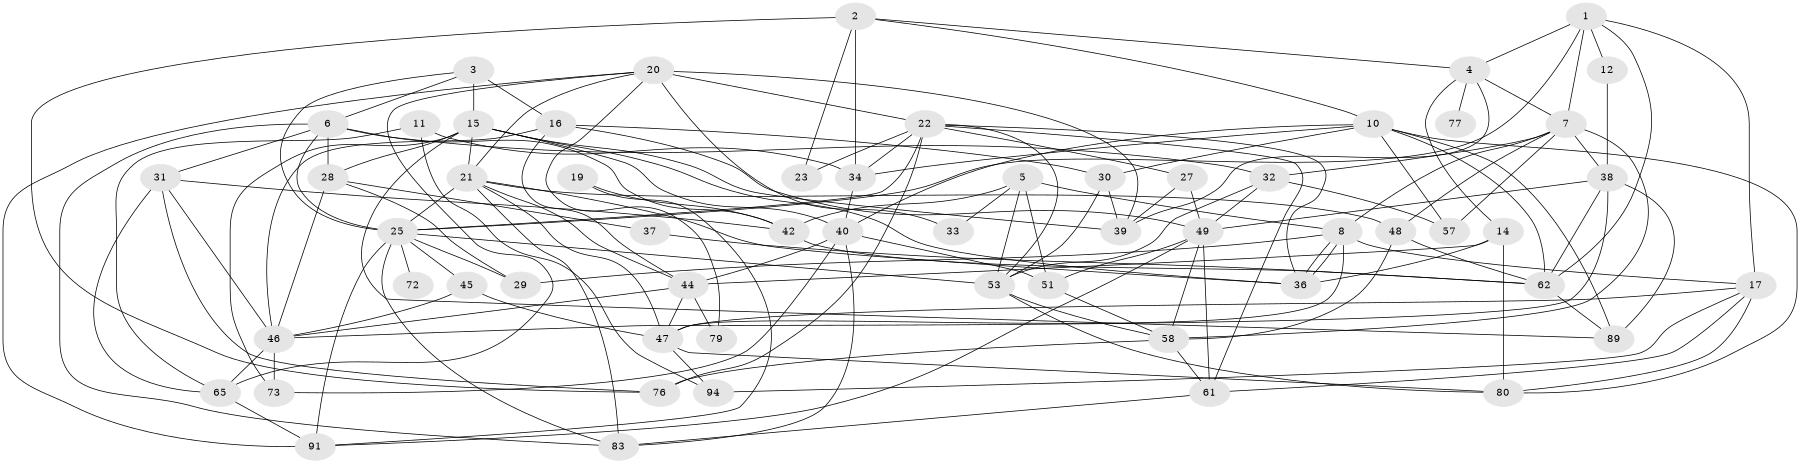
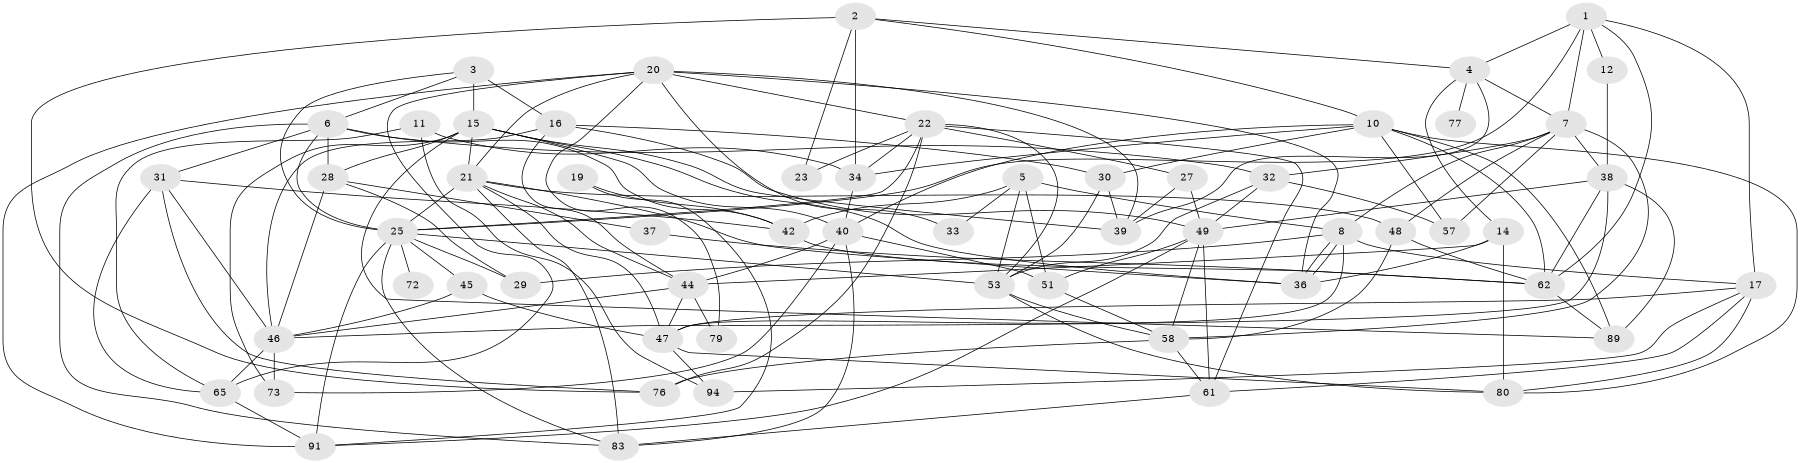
(1223, 142) -> (1066, 105)
